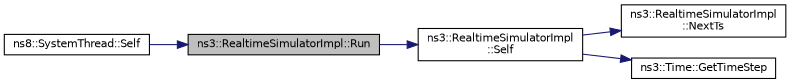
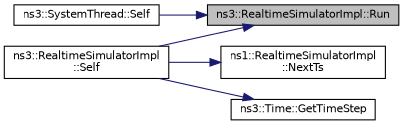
(704, 21) -> (303, 62)
(77, 45) -> (87, 15)
(393, 45) -> (201, 37)
